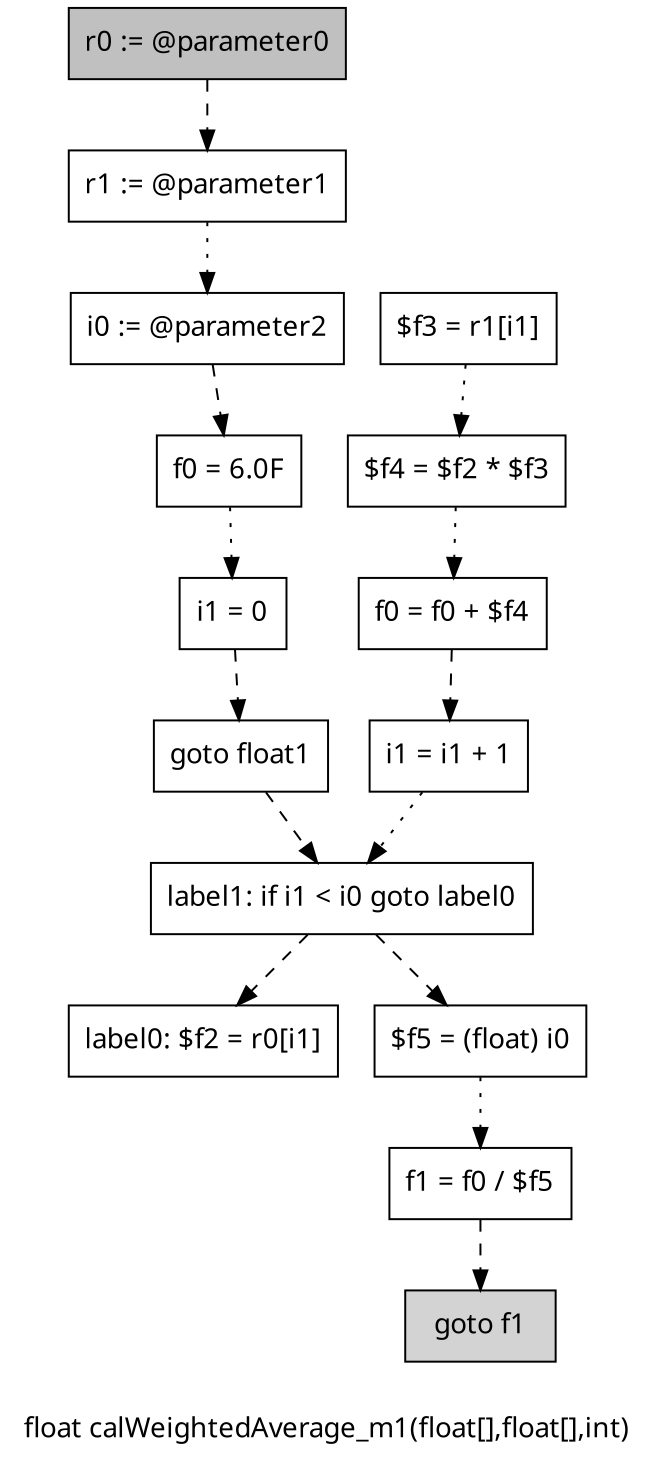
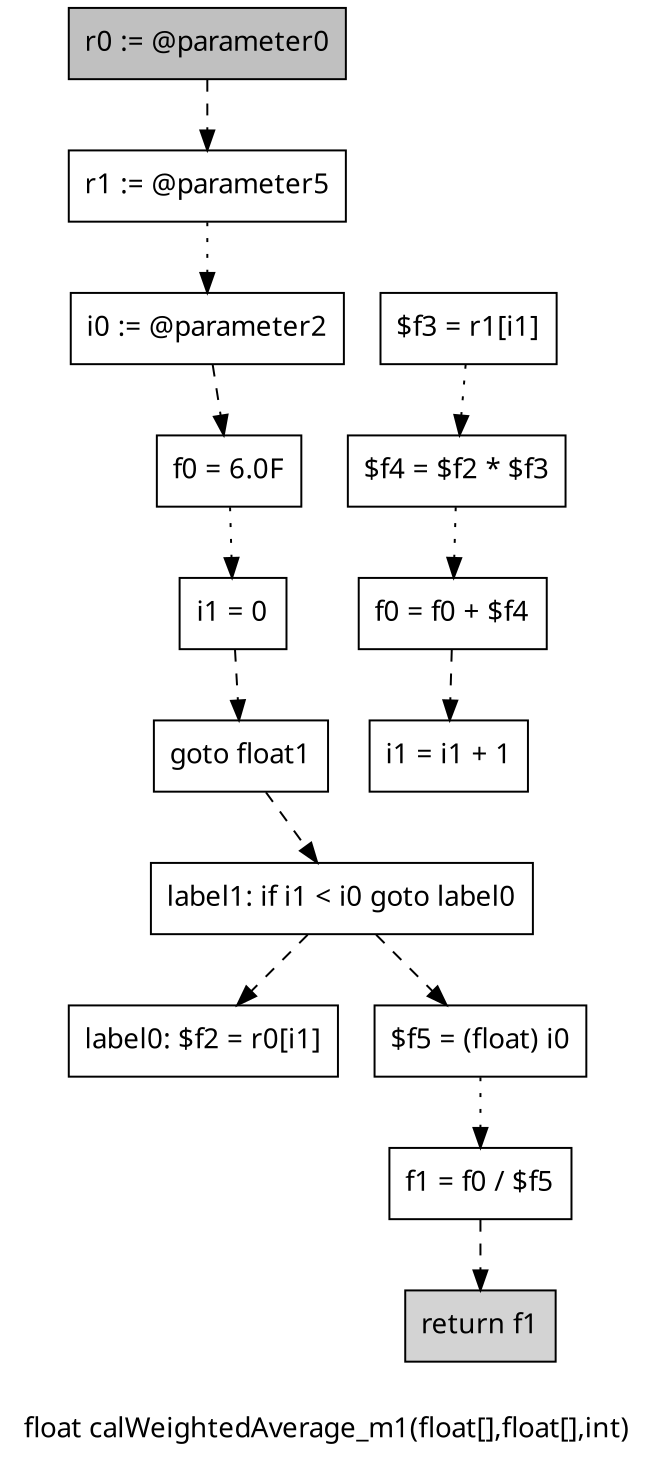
(207, 186) -> (207, 186)
(401, 820) -> none
(480, 1326) -> (480, 1326)
